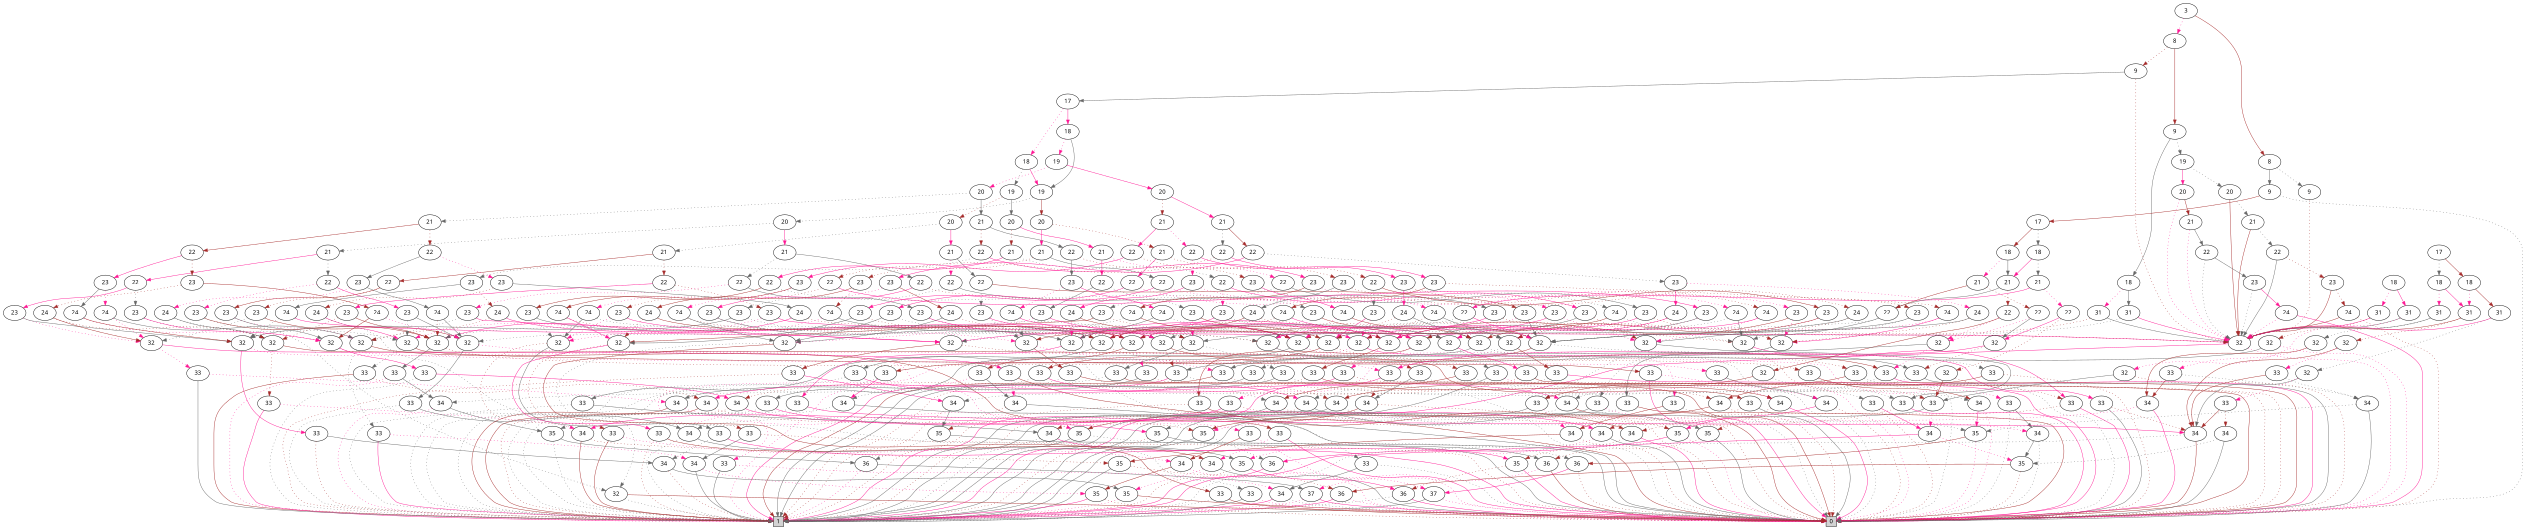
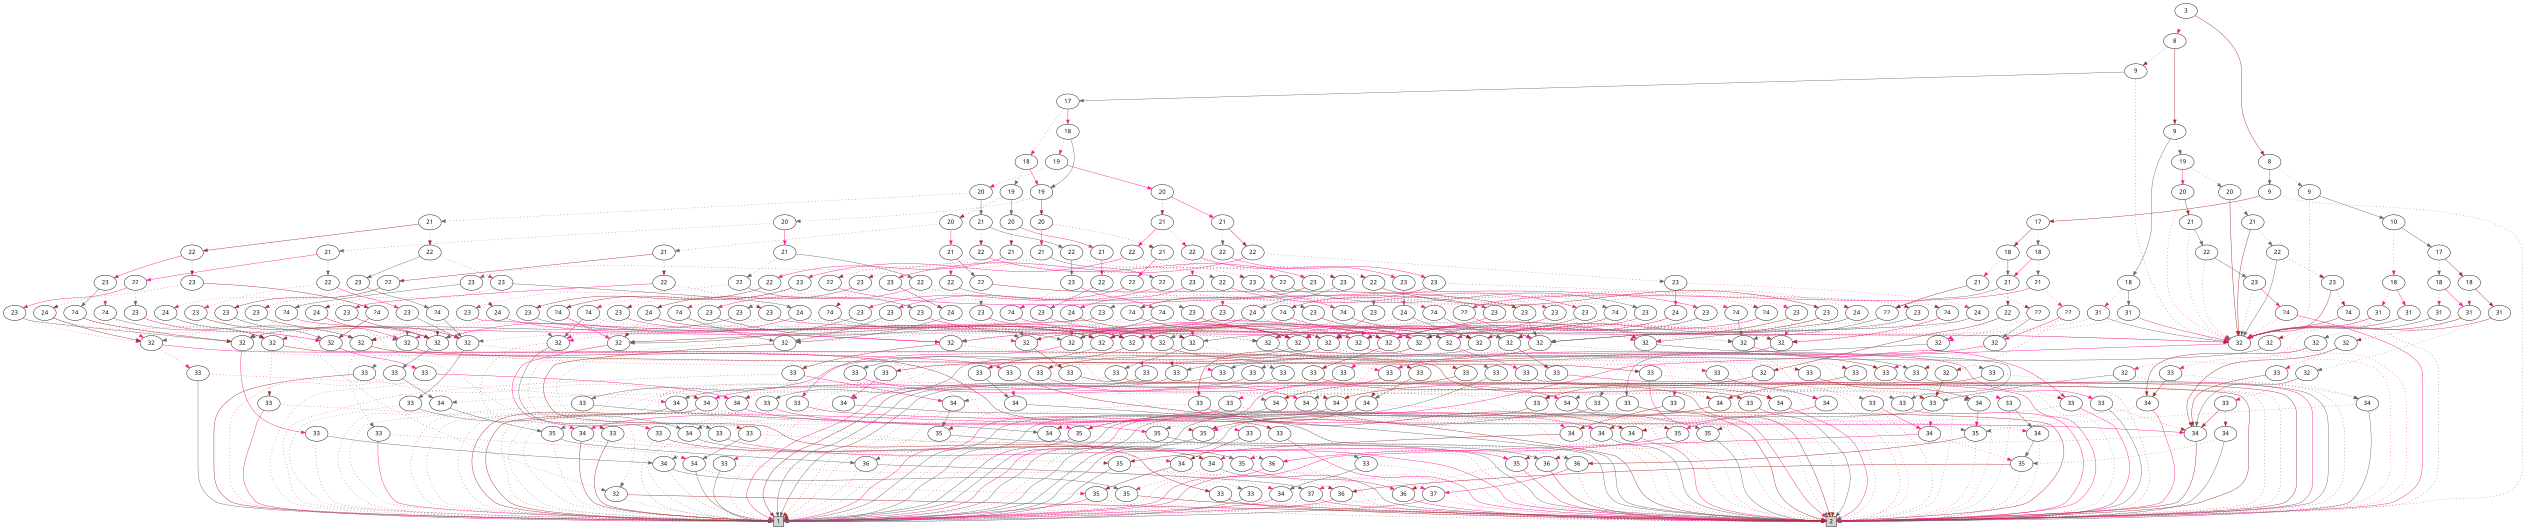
none -> (2394, 222)
(1831, 522) -> (1831, 522)
